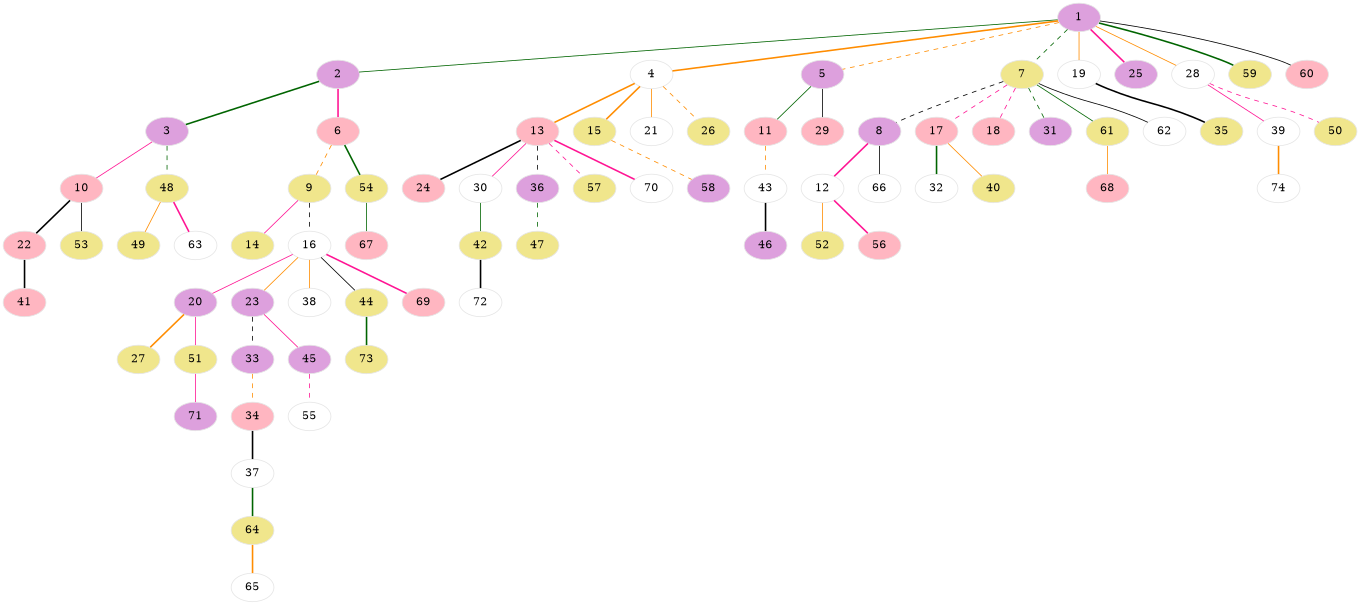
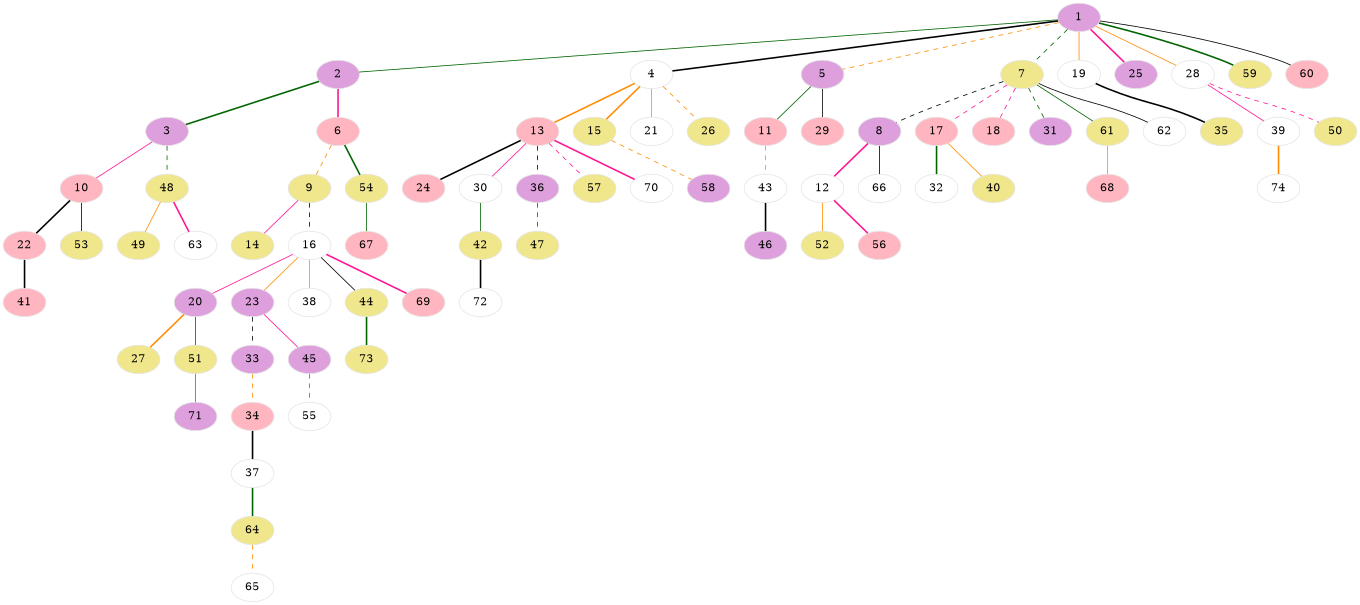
(865, 46) -> (865, 46)
(196, 331) -> (196, 331)
(253, 559) -> (253, 559)
